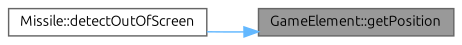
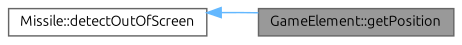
(225, 32) -> (240, 13)
